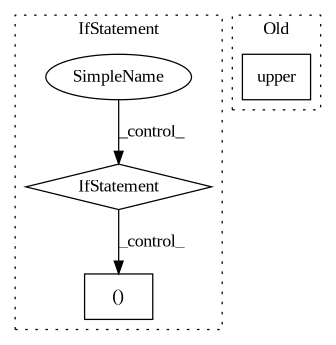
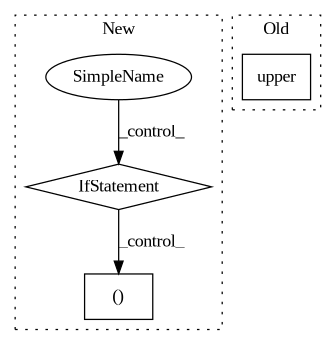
(119, 30) -> (119, 30)
